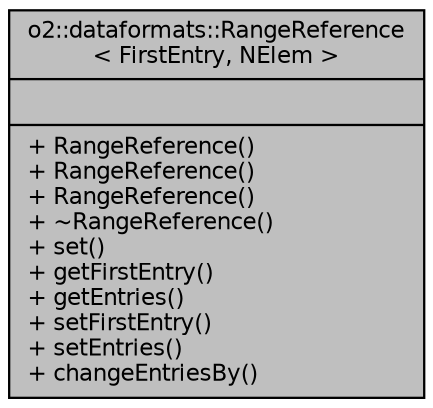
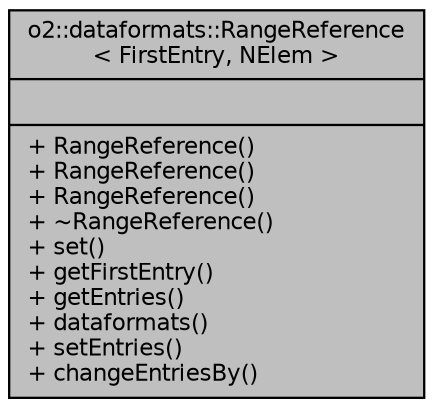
(120, 323) -> (118, 323)
